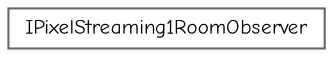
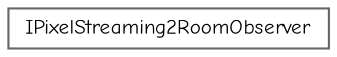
(167, 28) -> (169, 28)
